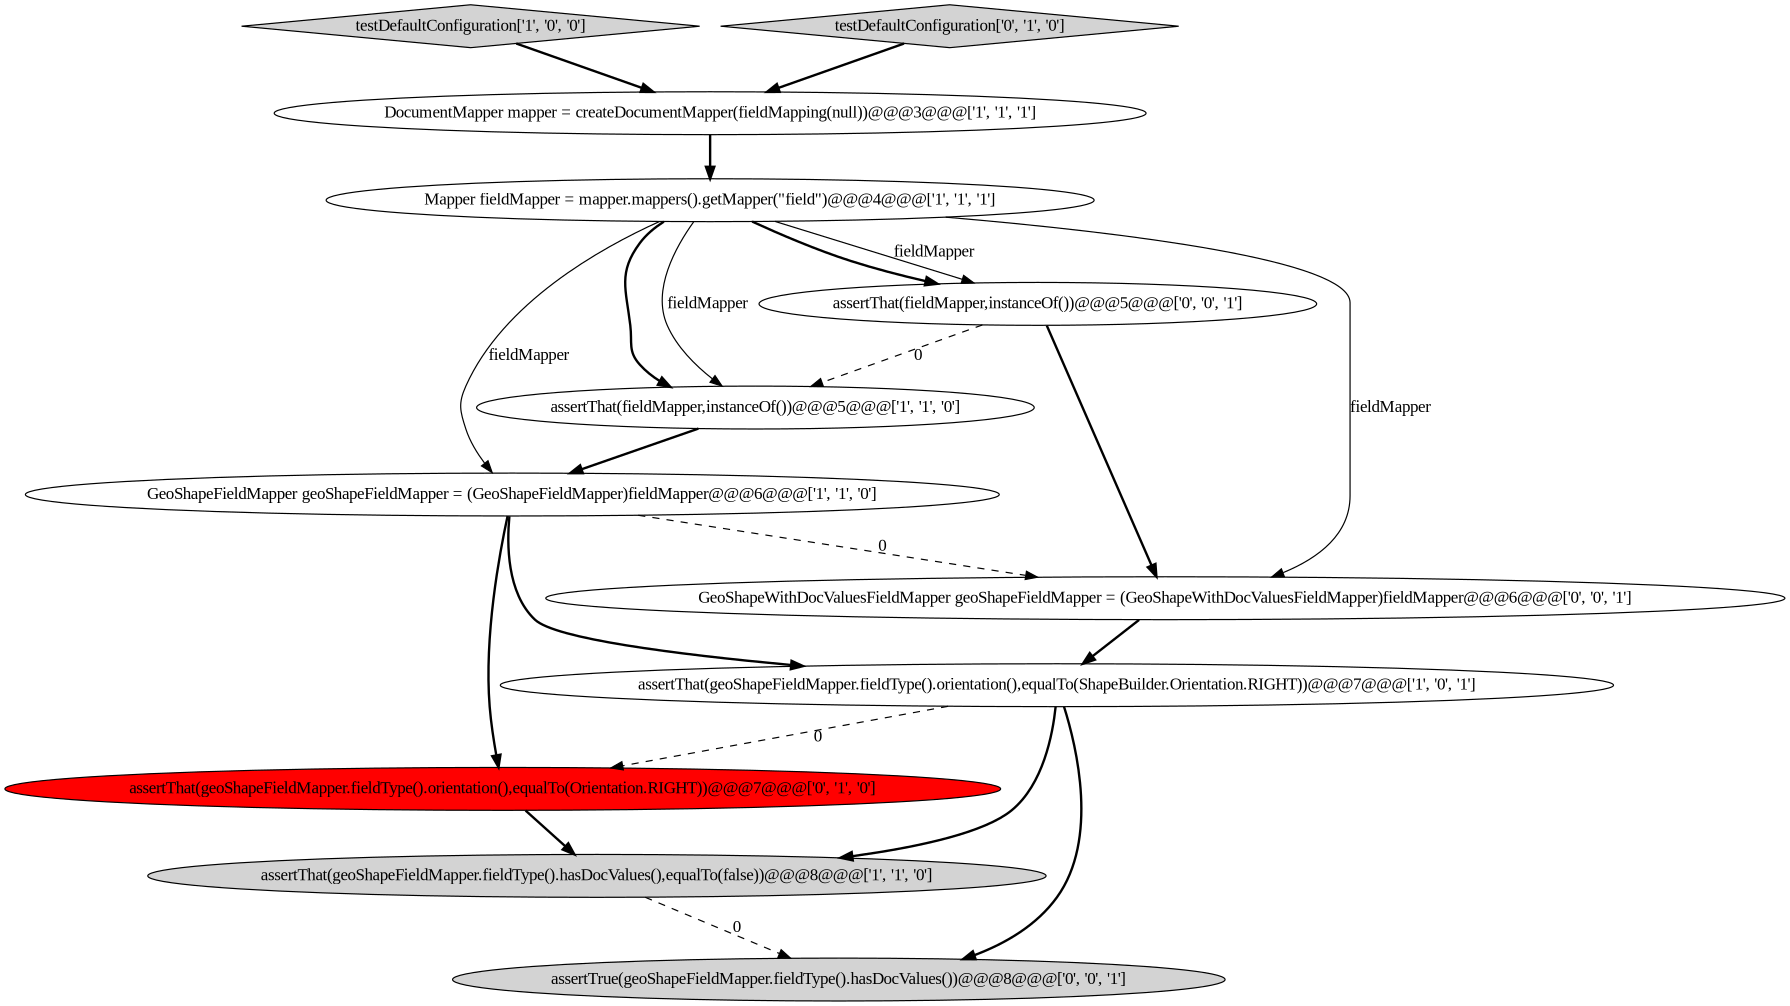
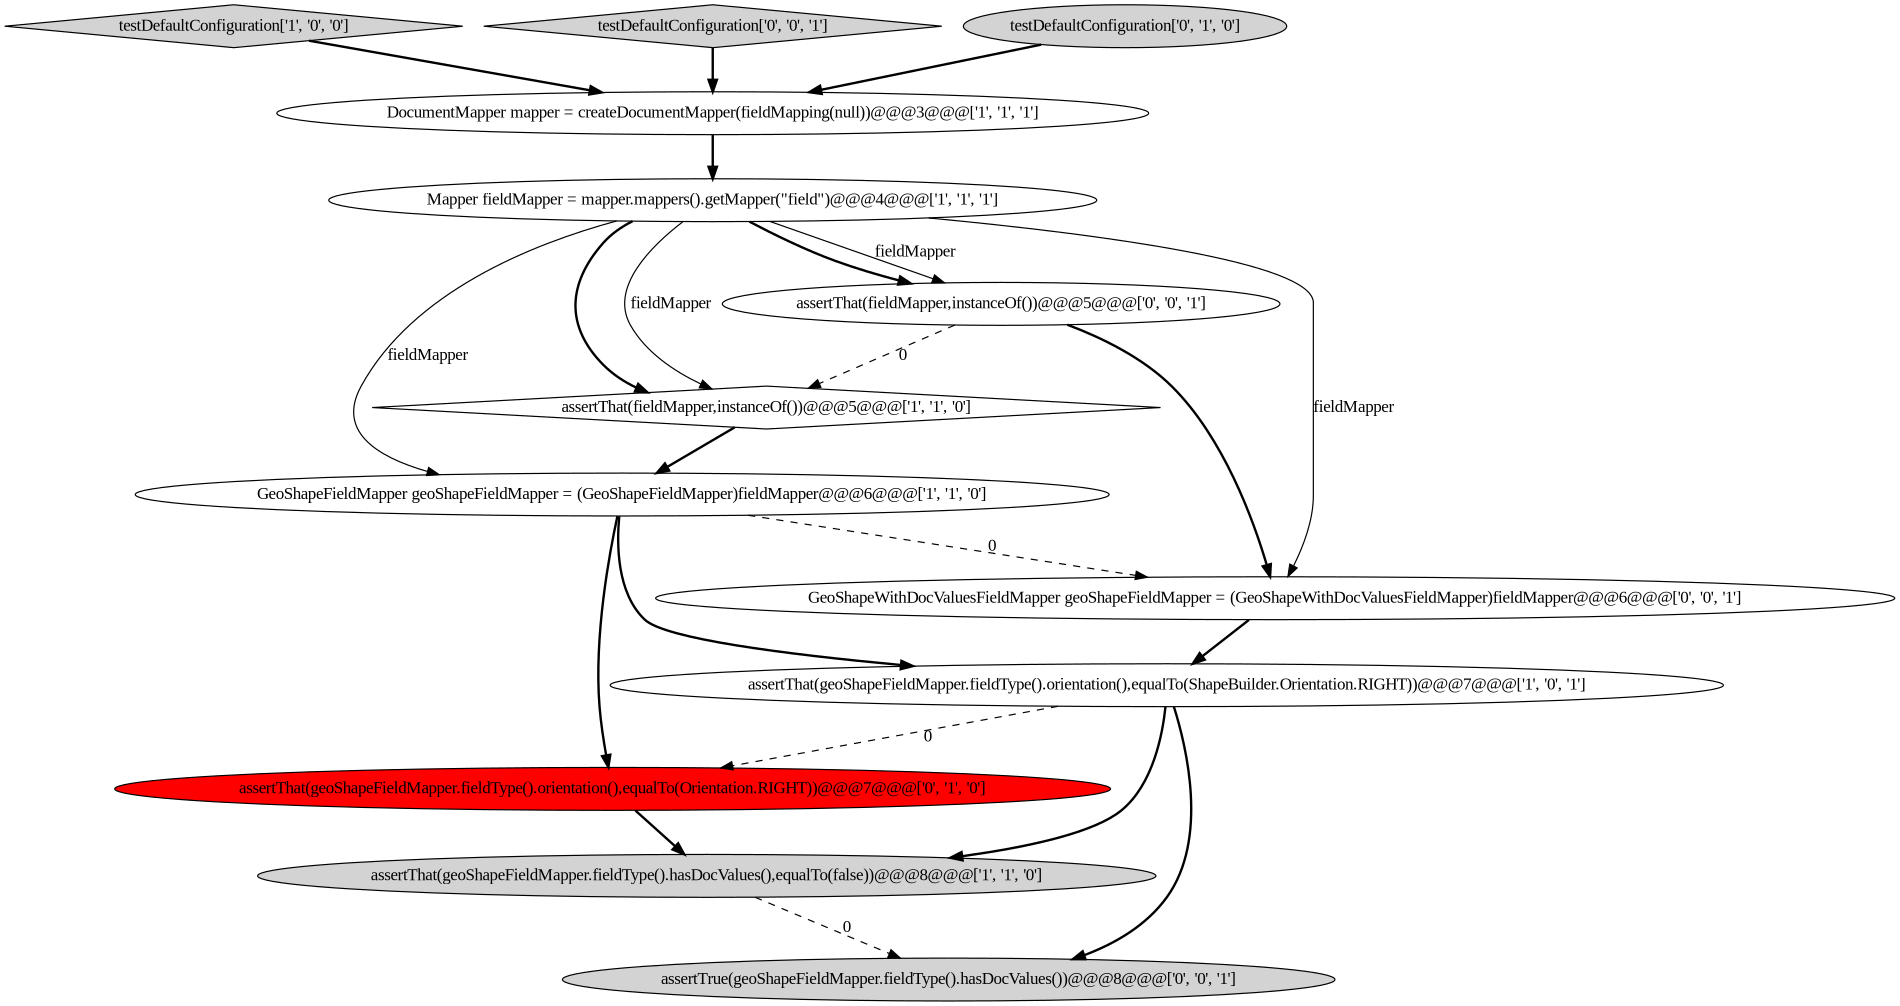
none -> (713, 26)
(950, 26) -> (1125, 26)
(755, 408) -> (766, 408)
